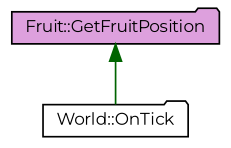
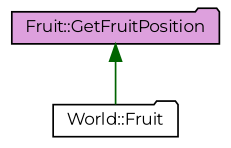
(116, 121) -> (116, 121)
